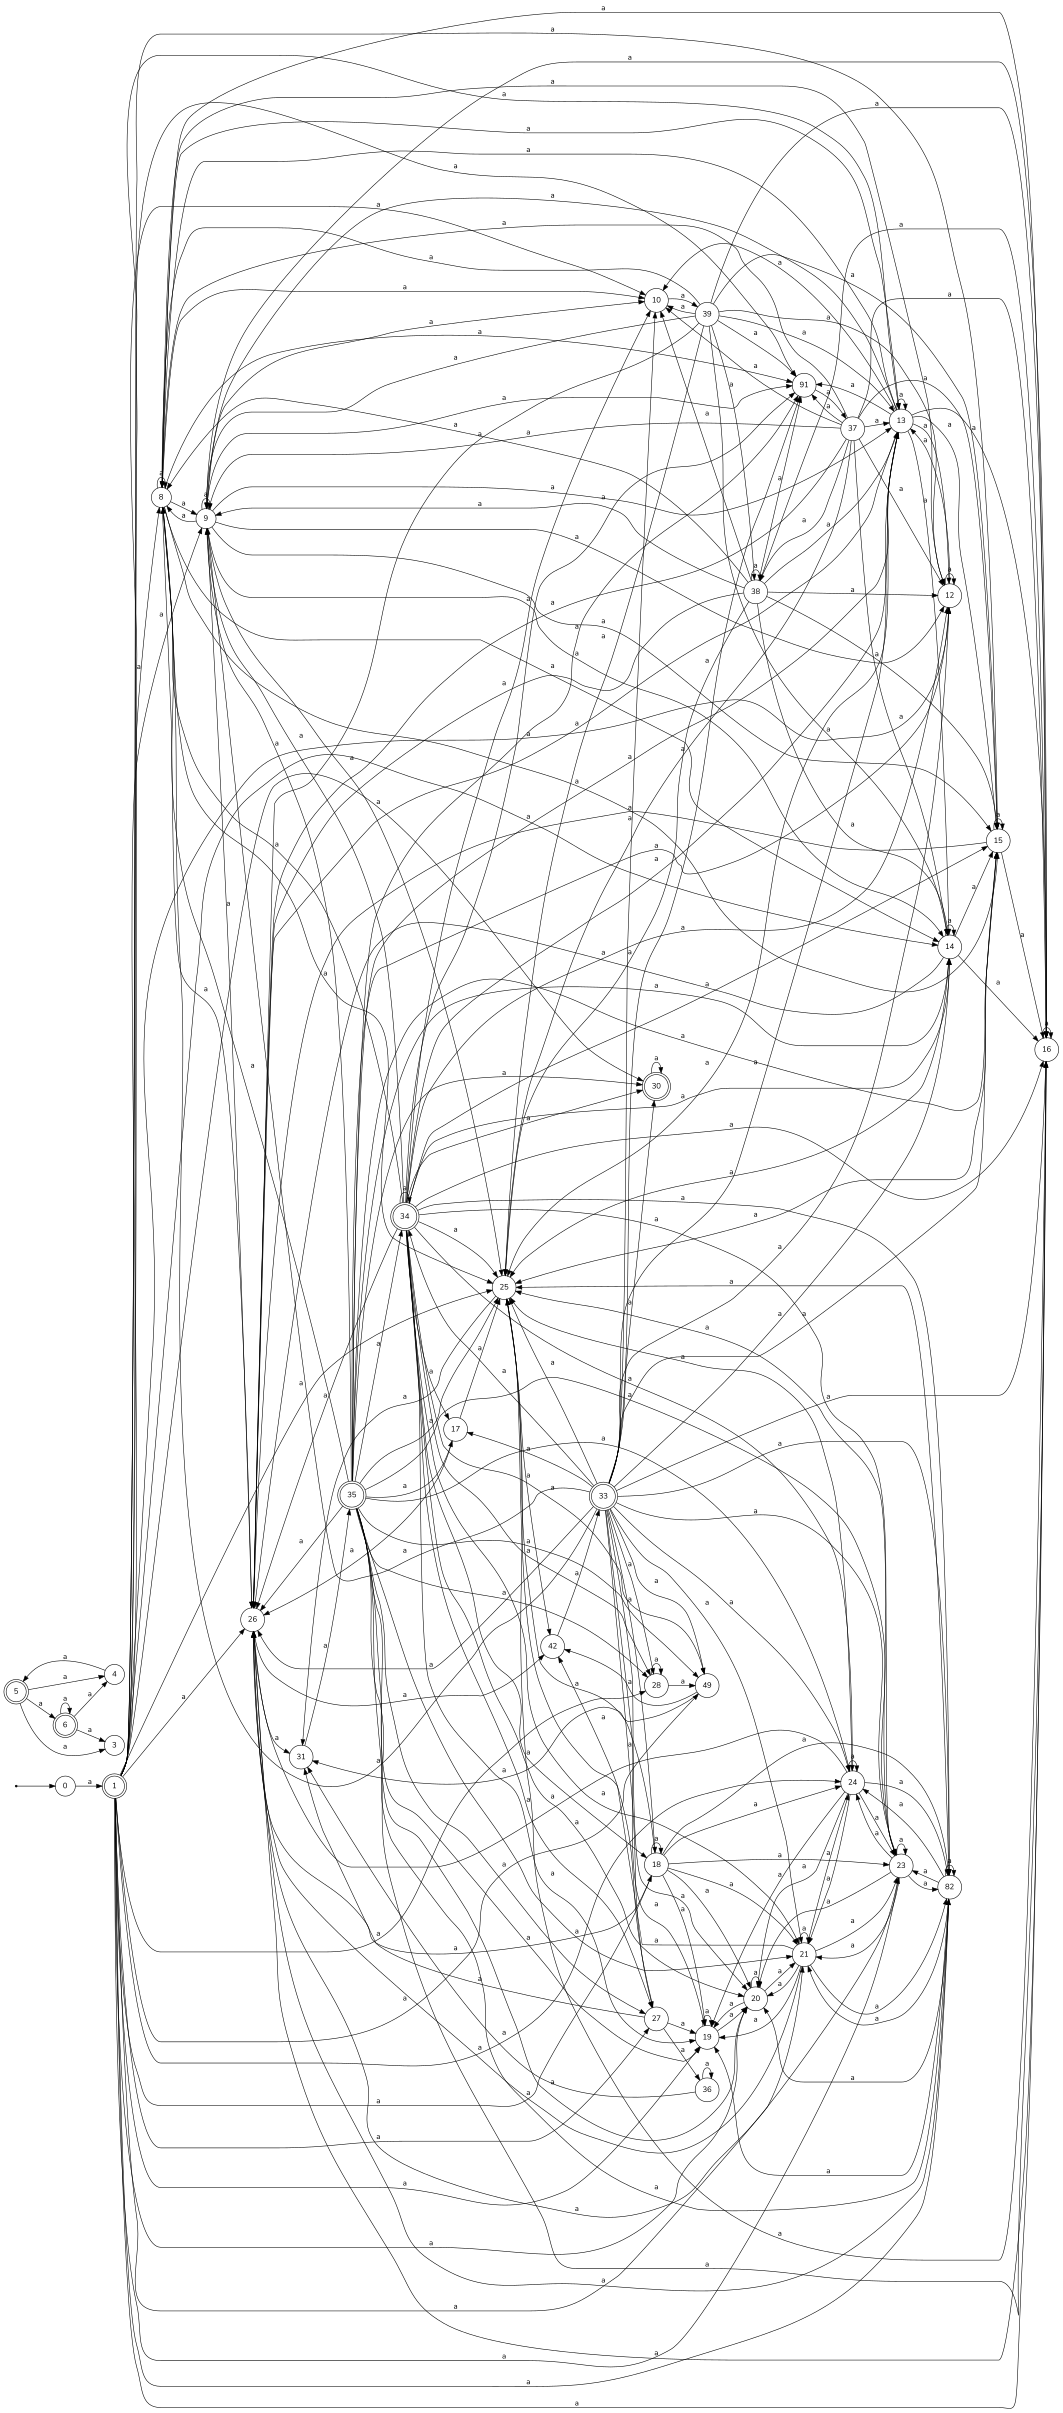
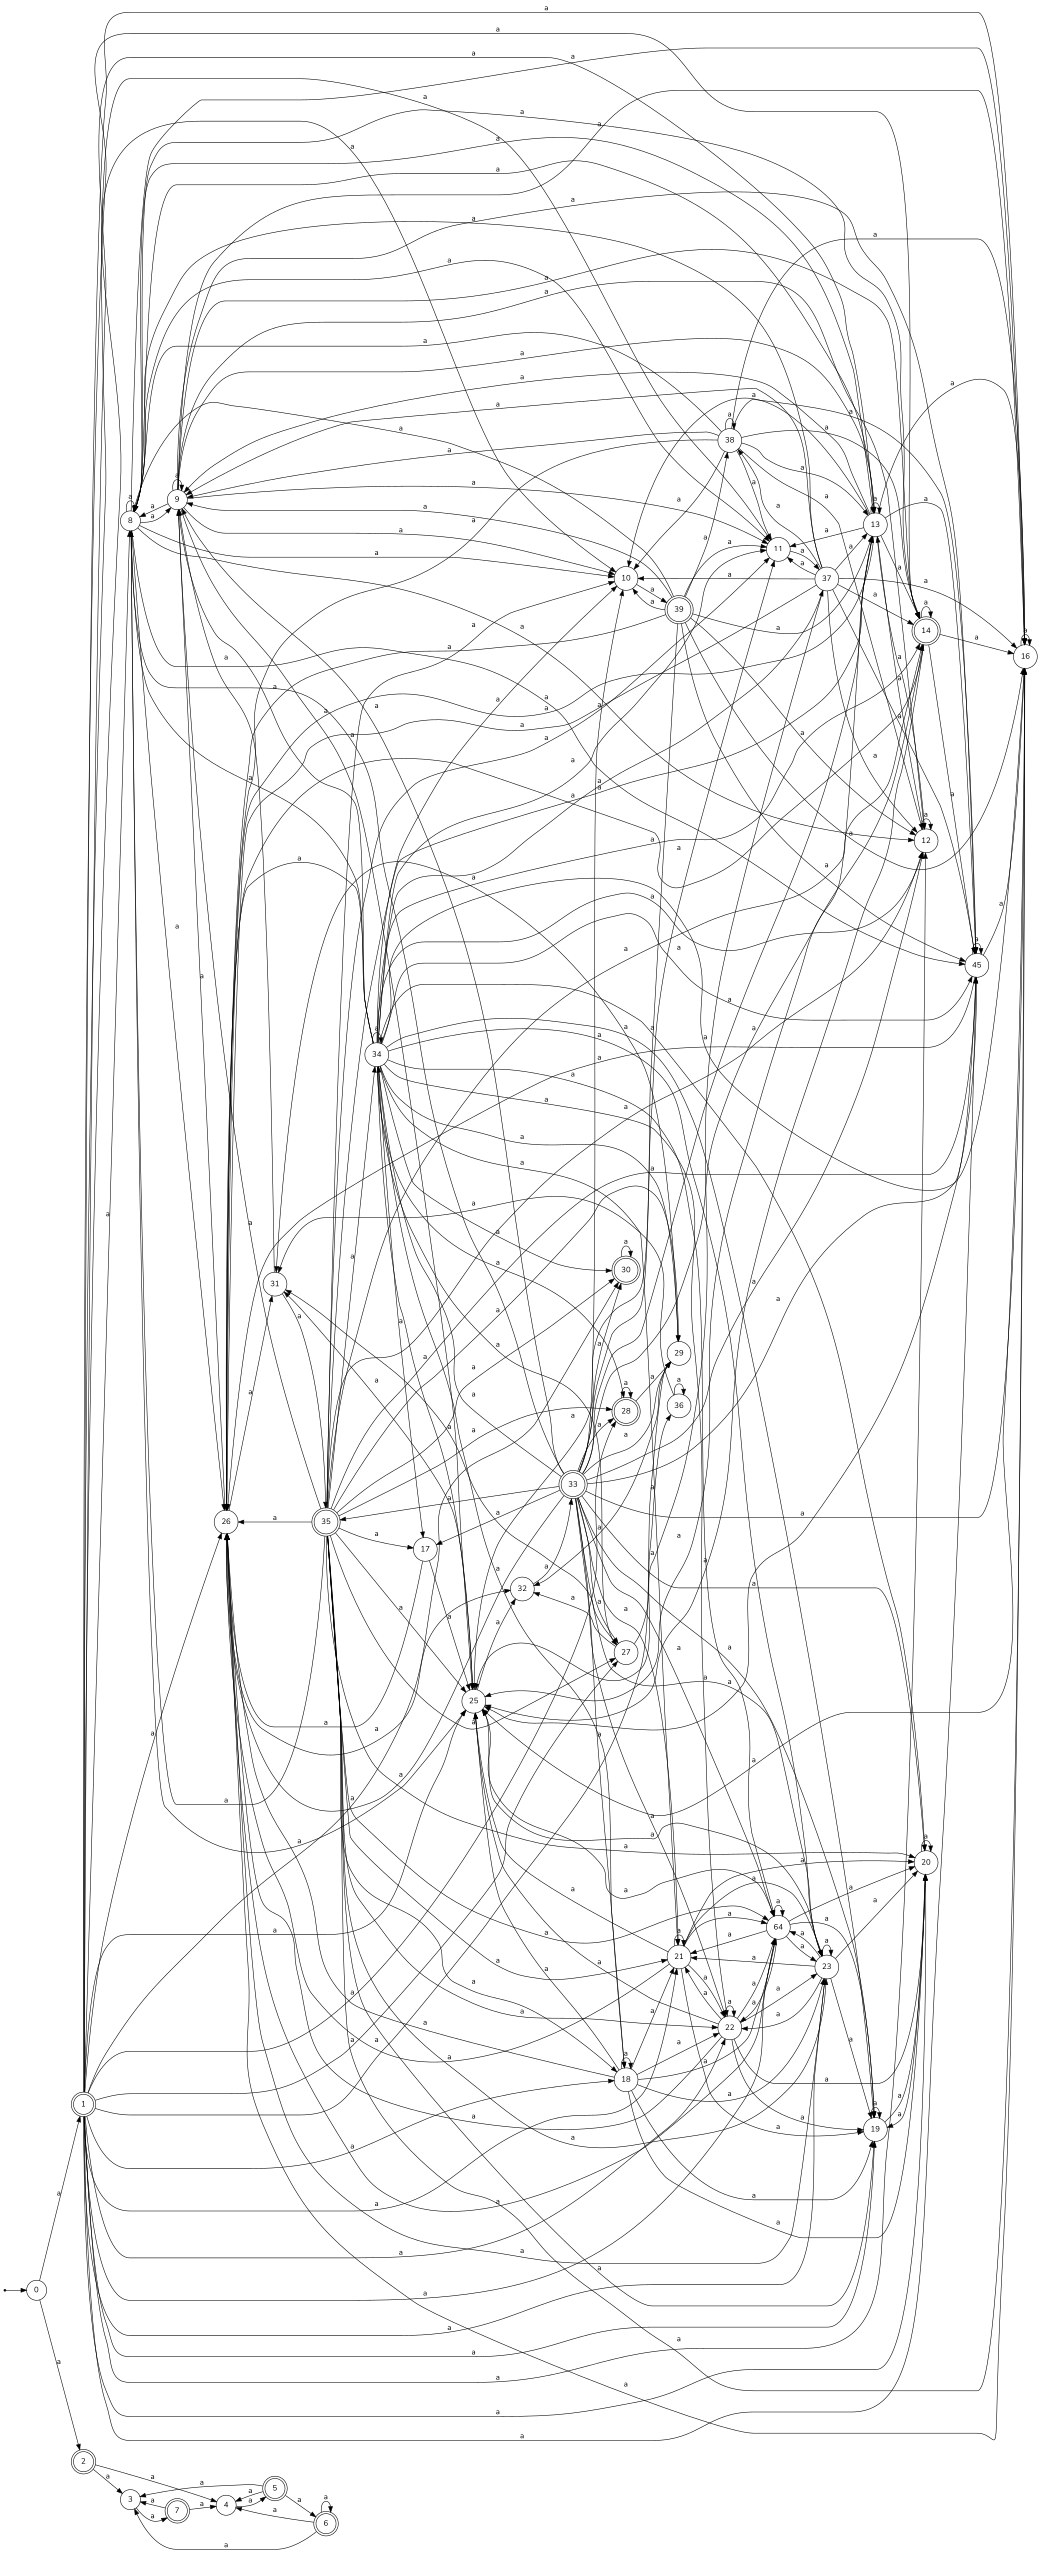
(707, 314) -> (679, 610)
(804, 385) -> (778, 549)
(757, 638) -> none
(706, 832) -> (564, 812)
(998, 841) -> (977, 965)
(648, 927) -> none
(950, 947) -> (926, 631)
none -> (342, 966)
(134, 1151) -> (264, 886)
(405, 1217) -> (377, 1055)
(555, 1393) -> (463, 1501)
(553, 1647) -> (522, 1589)
(656, 1686) -> (626, 1411)
(707, 1686) -> (679, 1353)
(853, 1783) -> (778, 1927)
none -> (353, 1873)
(950, 1887) -> (730, 2028)
(778, 1979) -> none
(679, 2027) -> (850, 2045)
none -> (84, 2462)
none -> (177, 2511)
